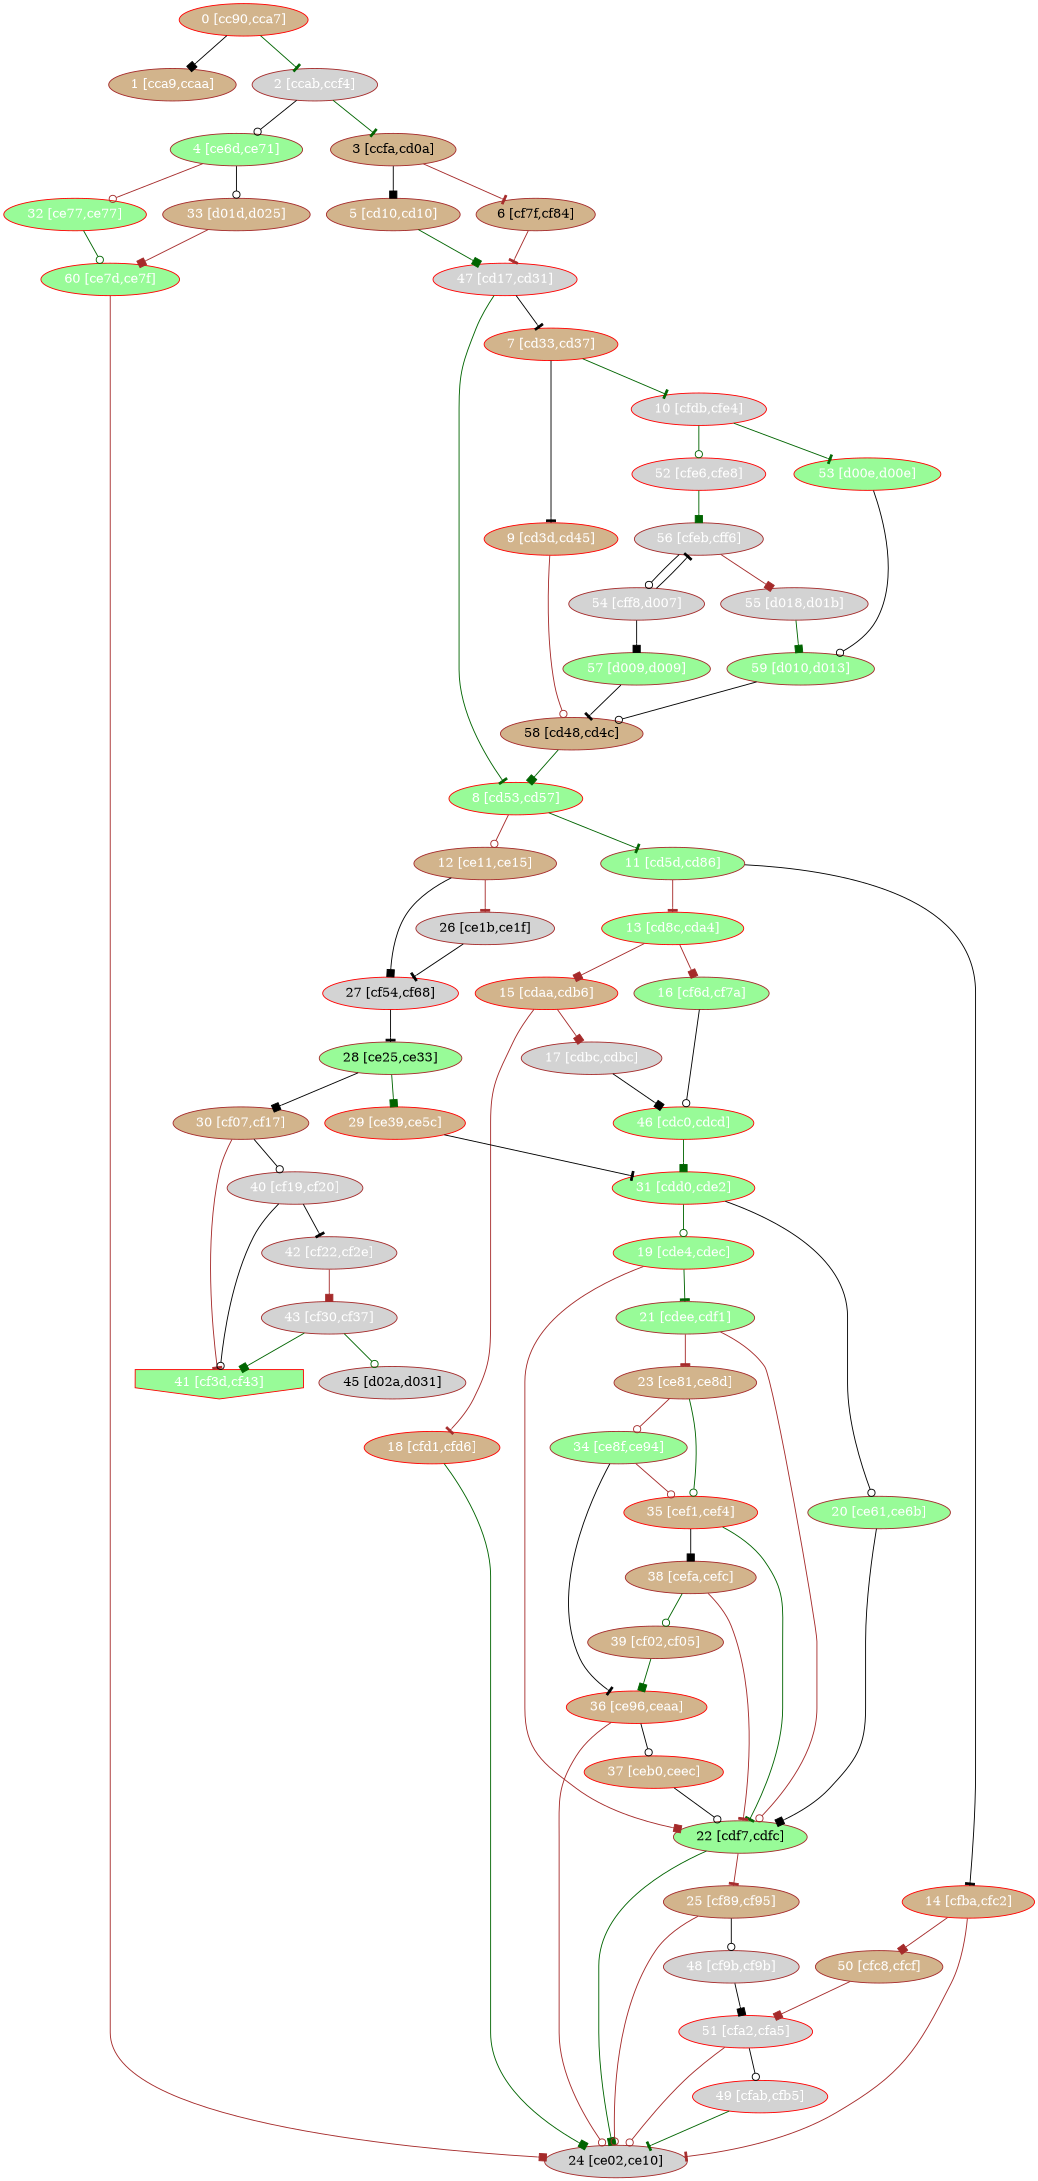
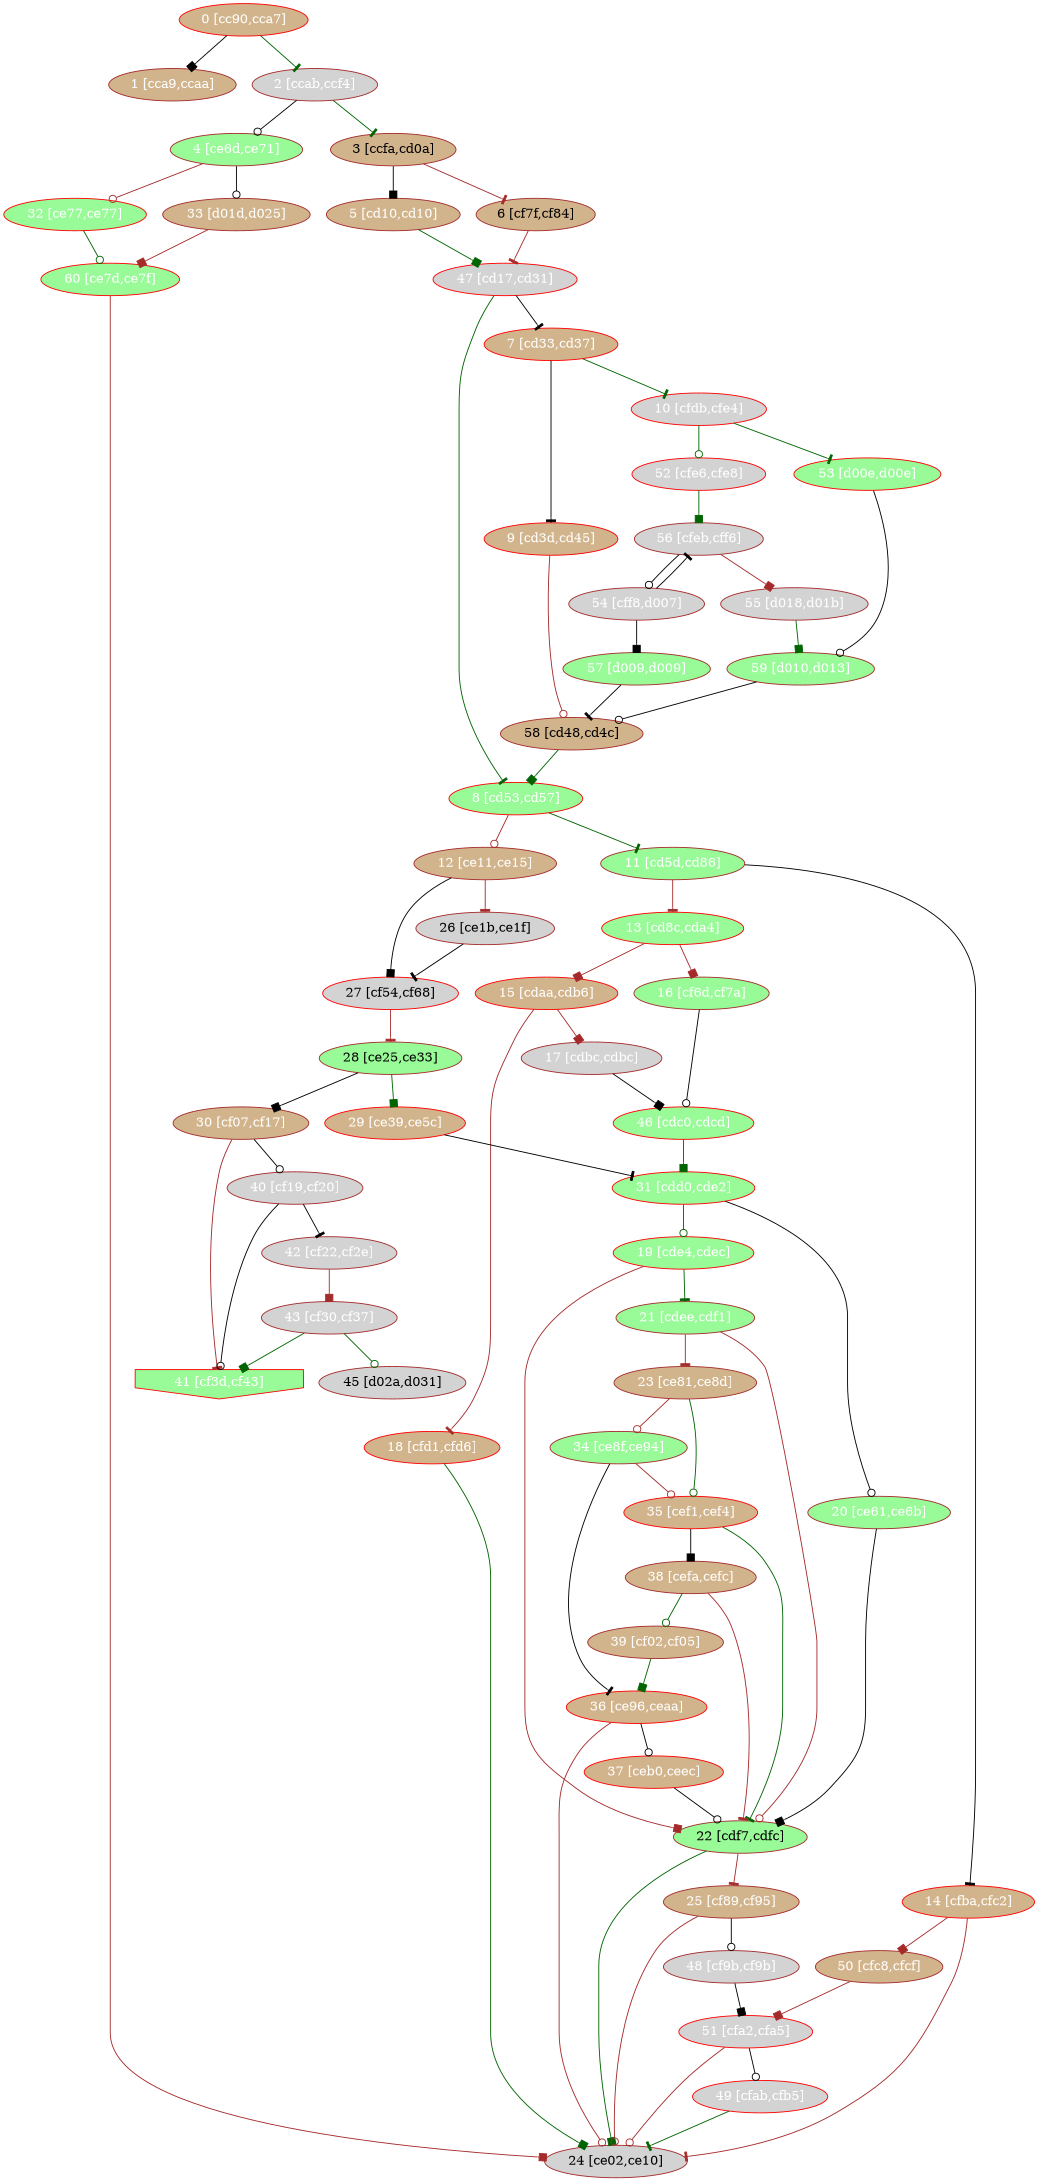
(391, 1024) -> (391, 1024)
